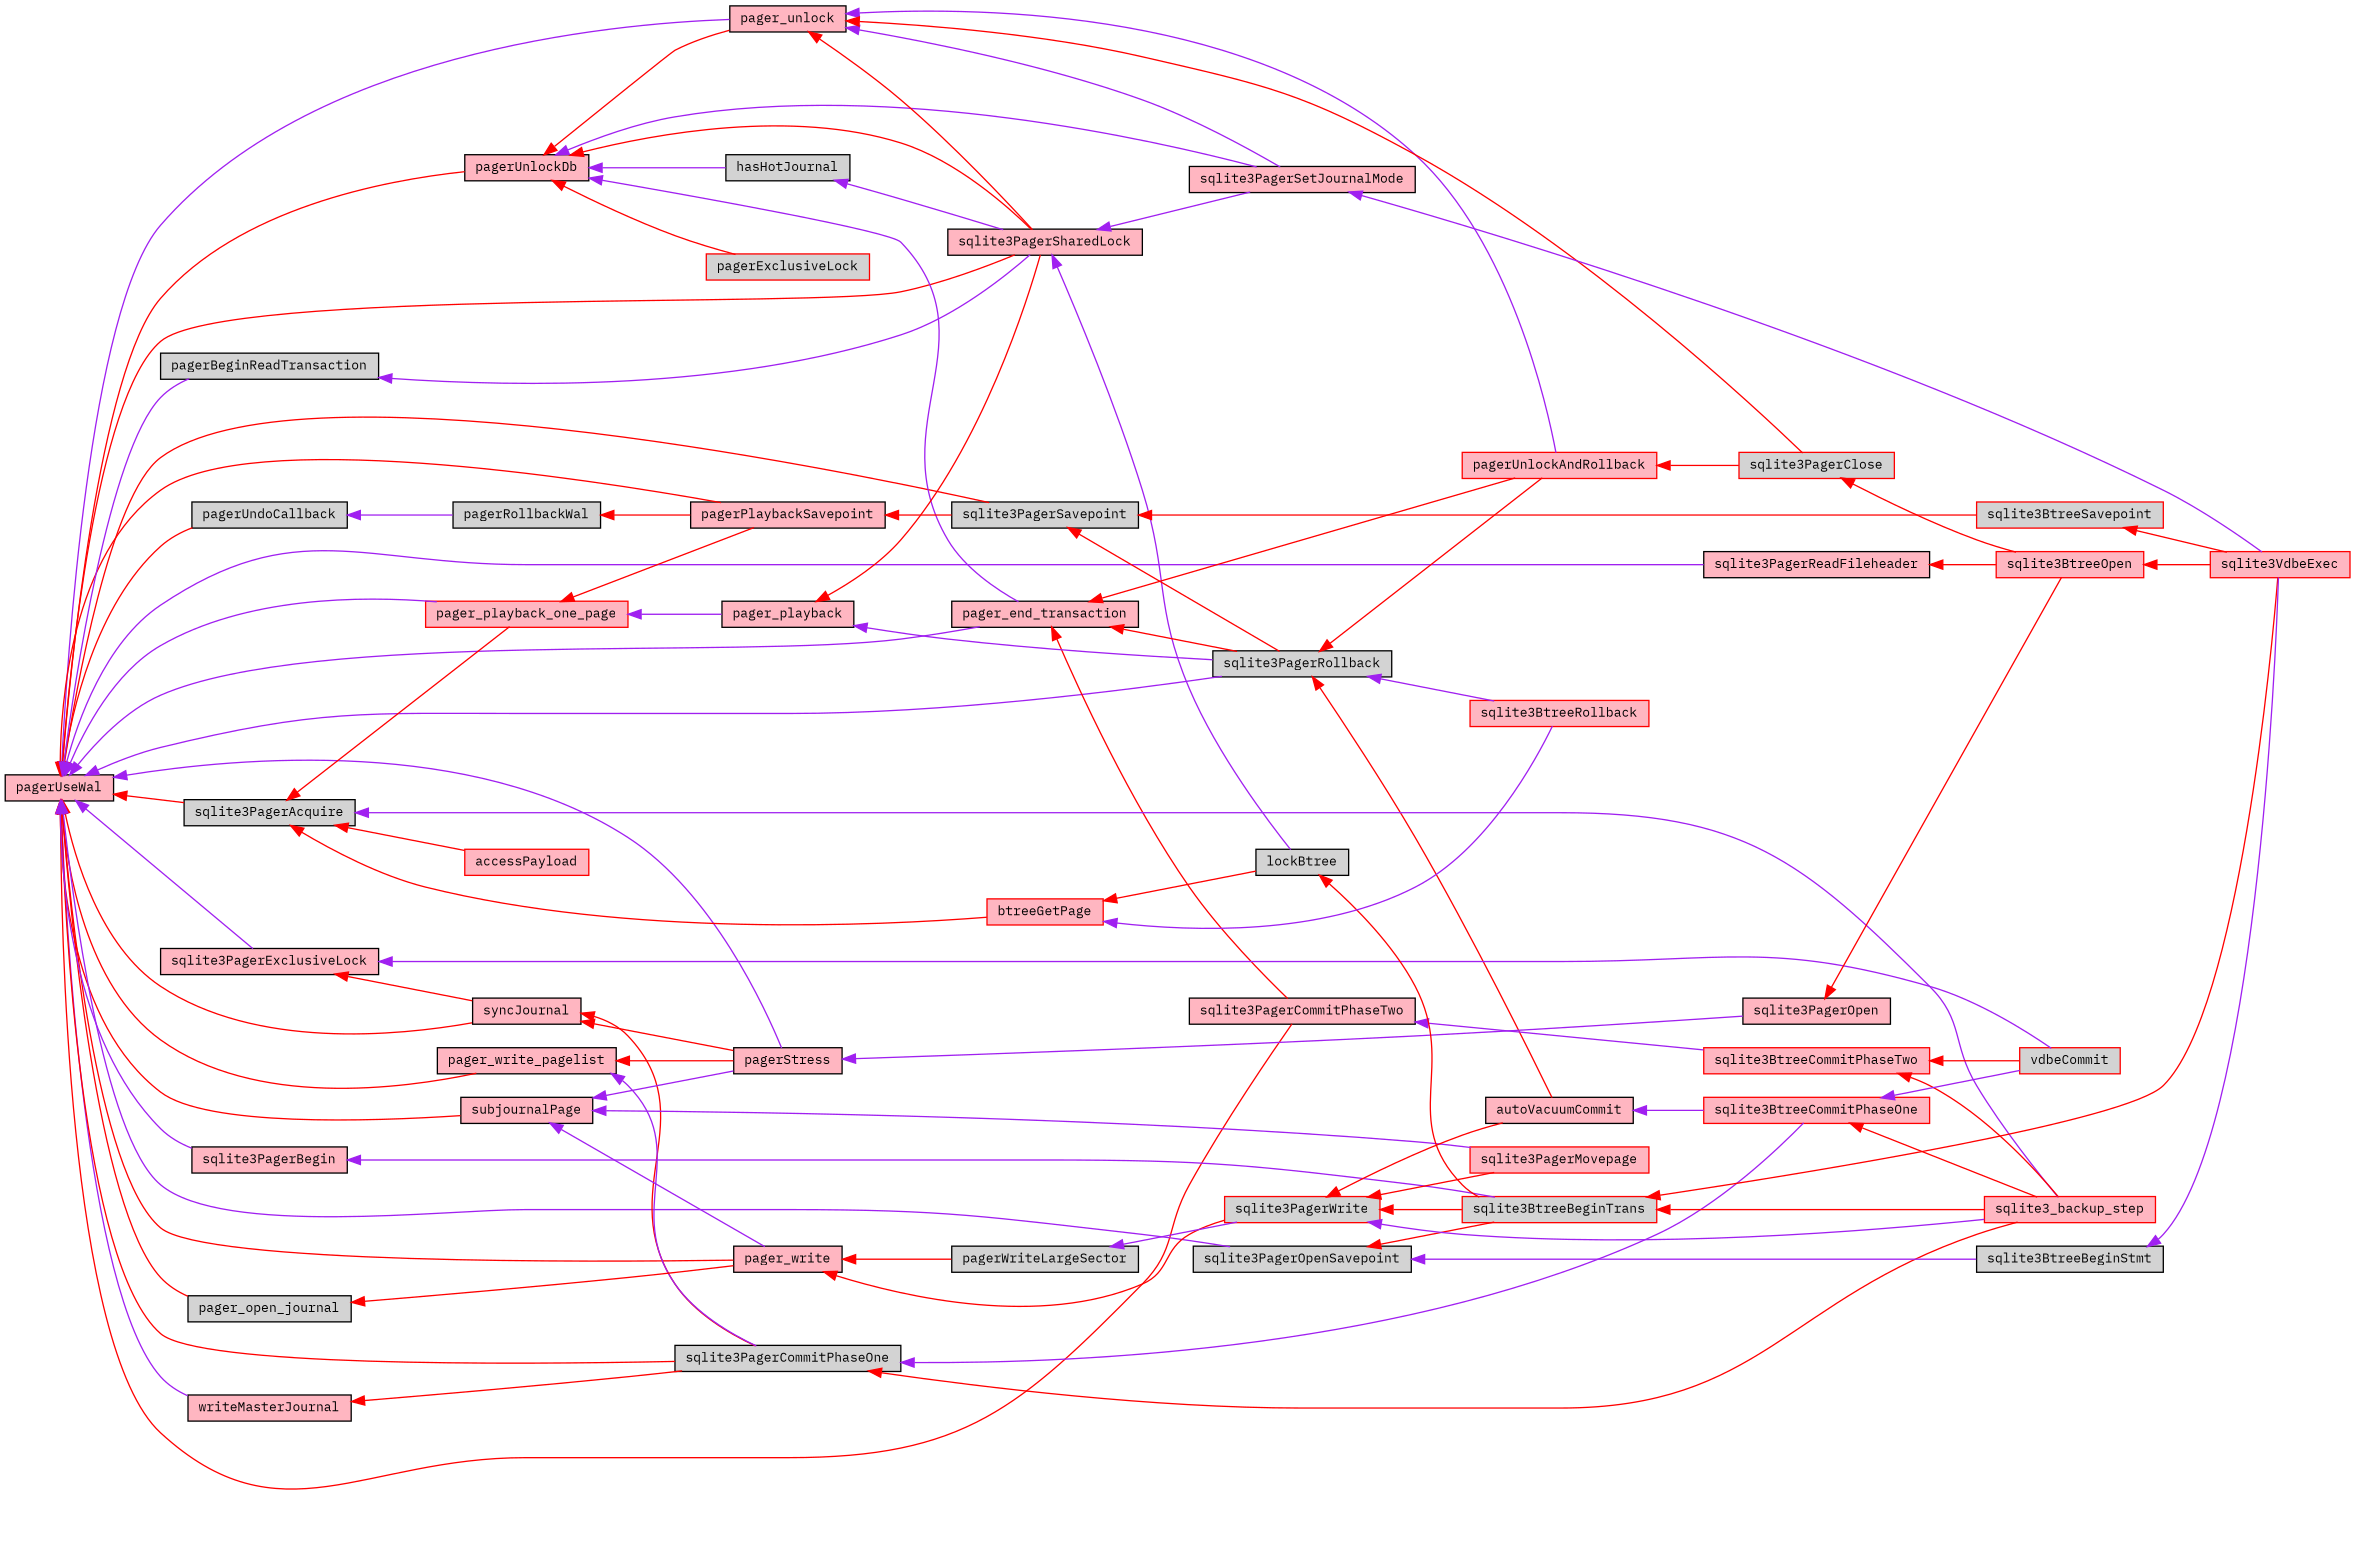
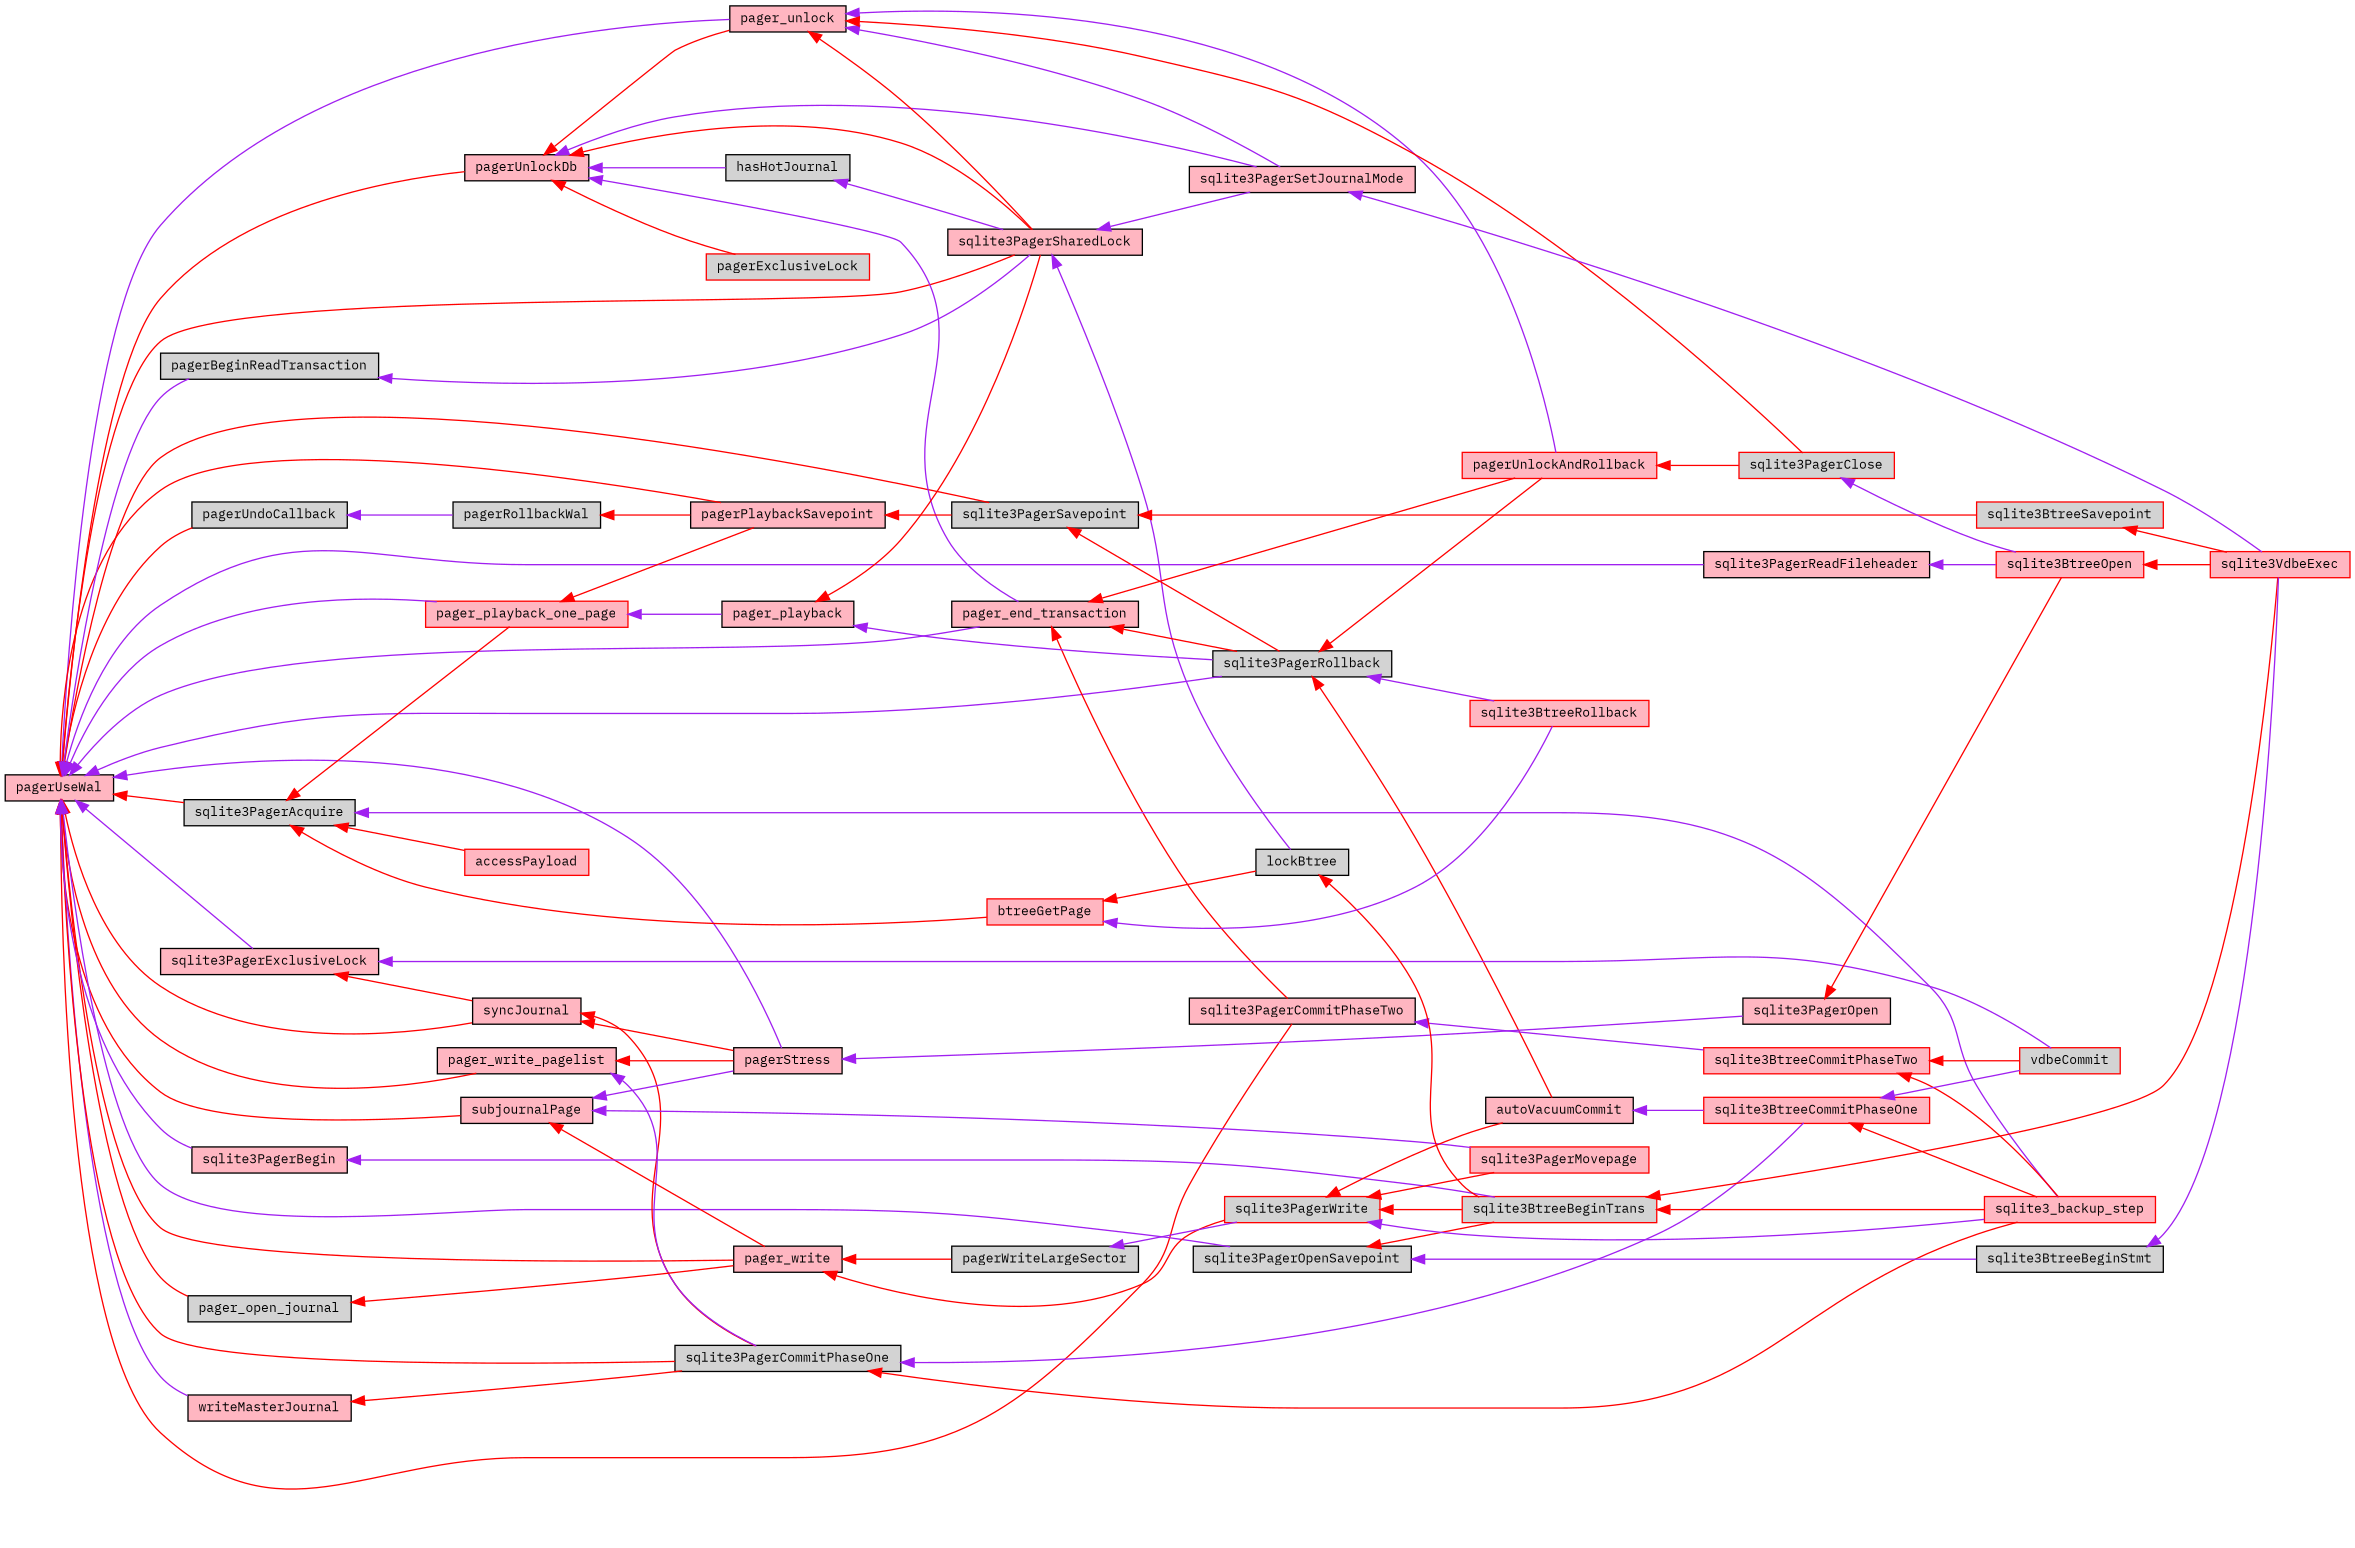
(1937, 524) -> (1937, 524)
(1969, 565) -> (1969, 565)
(668, 1191) -> (668, 1191)
